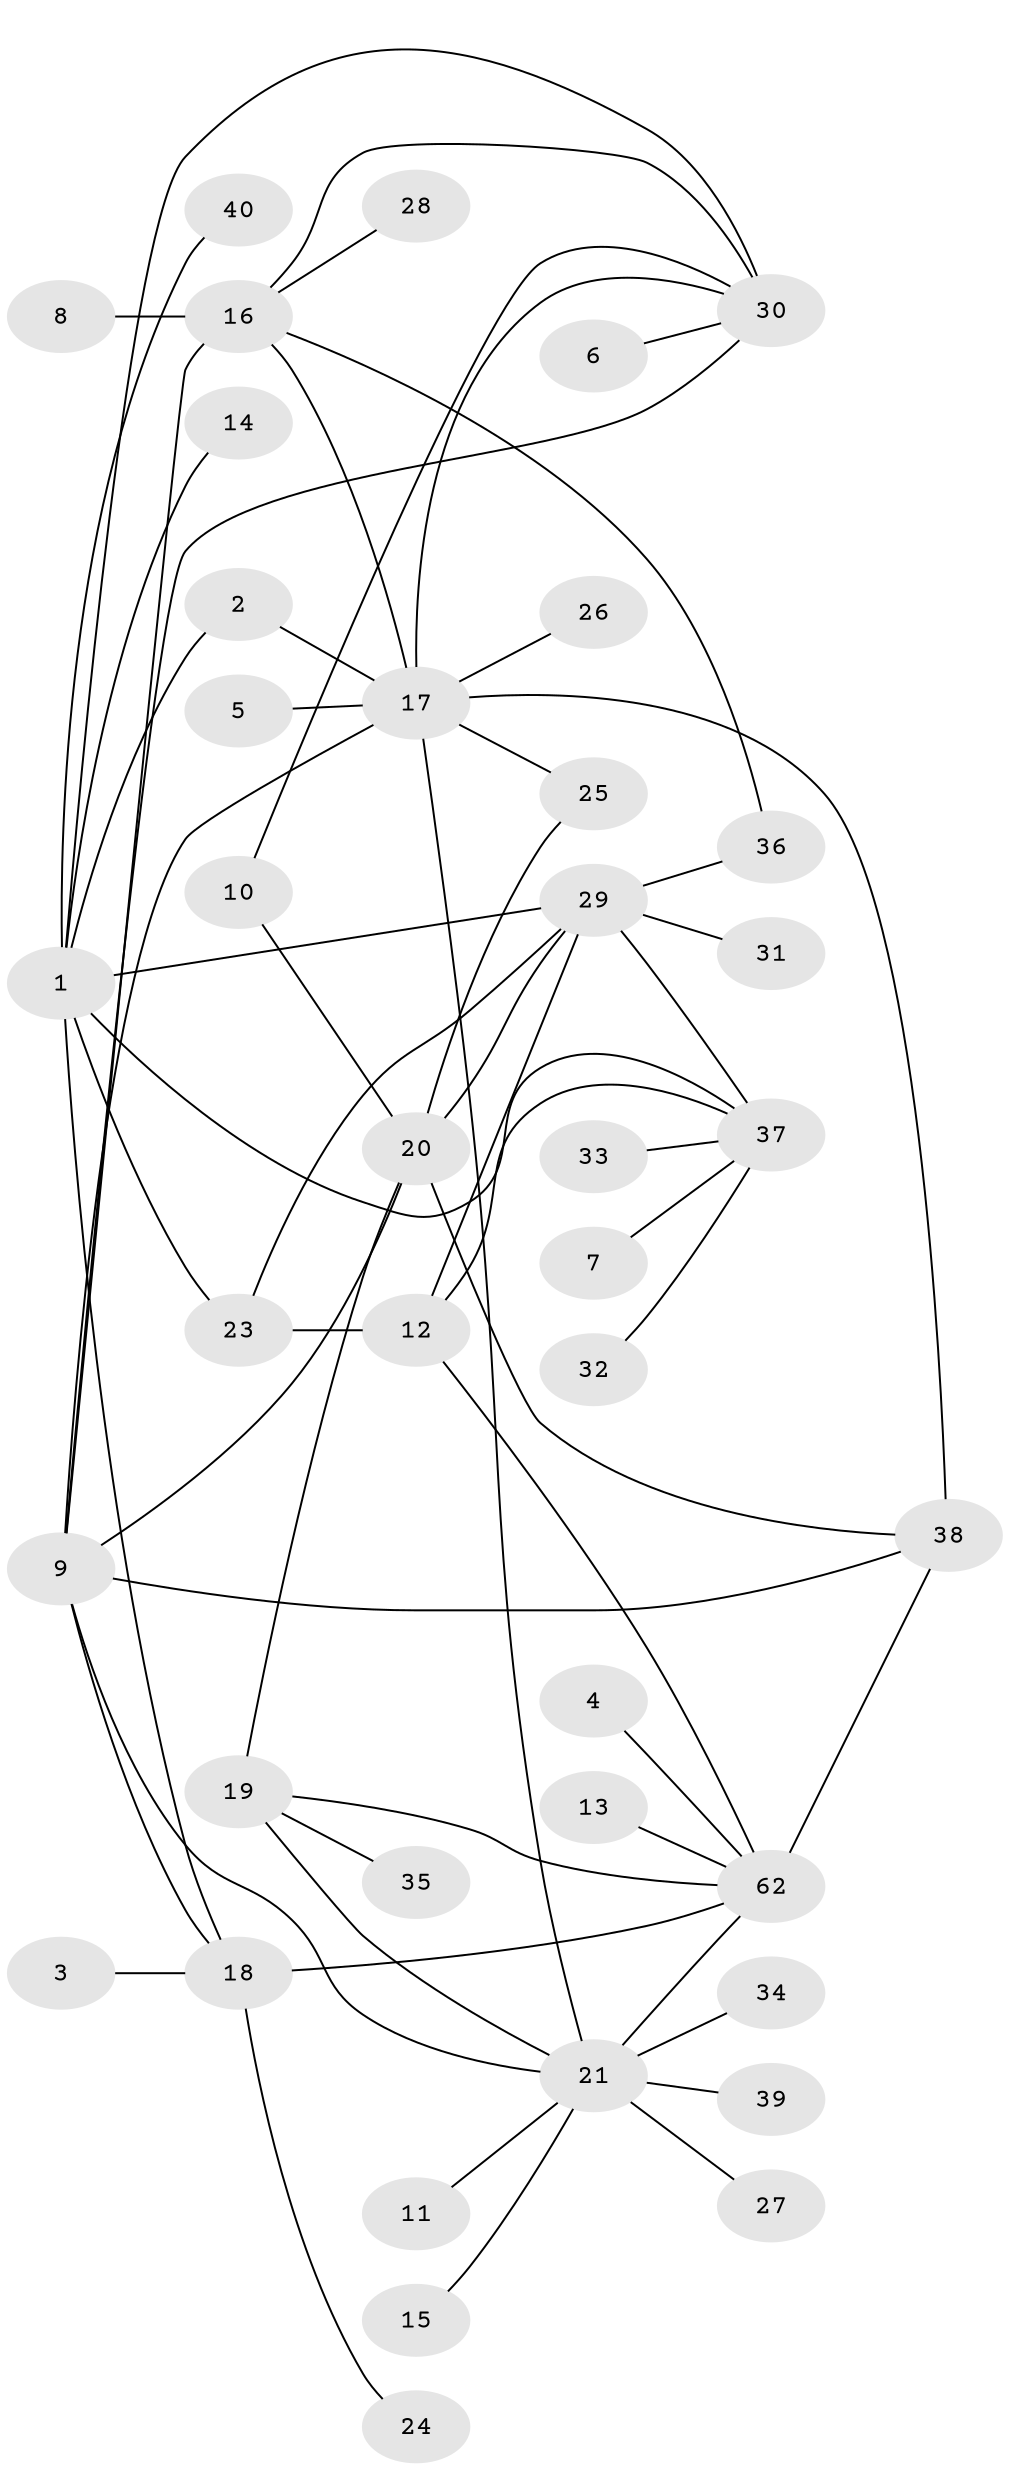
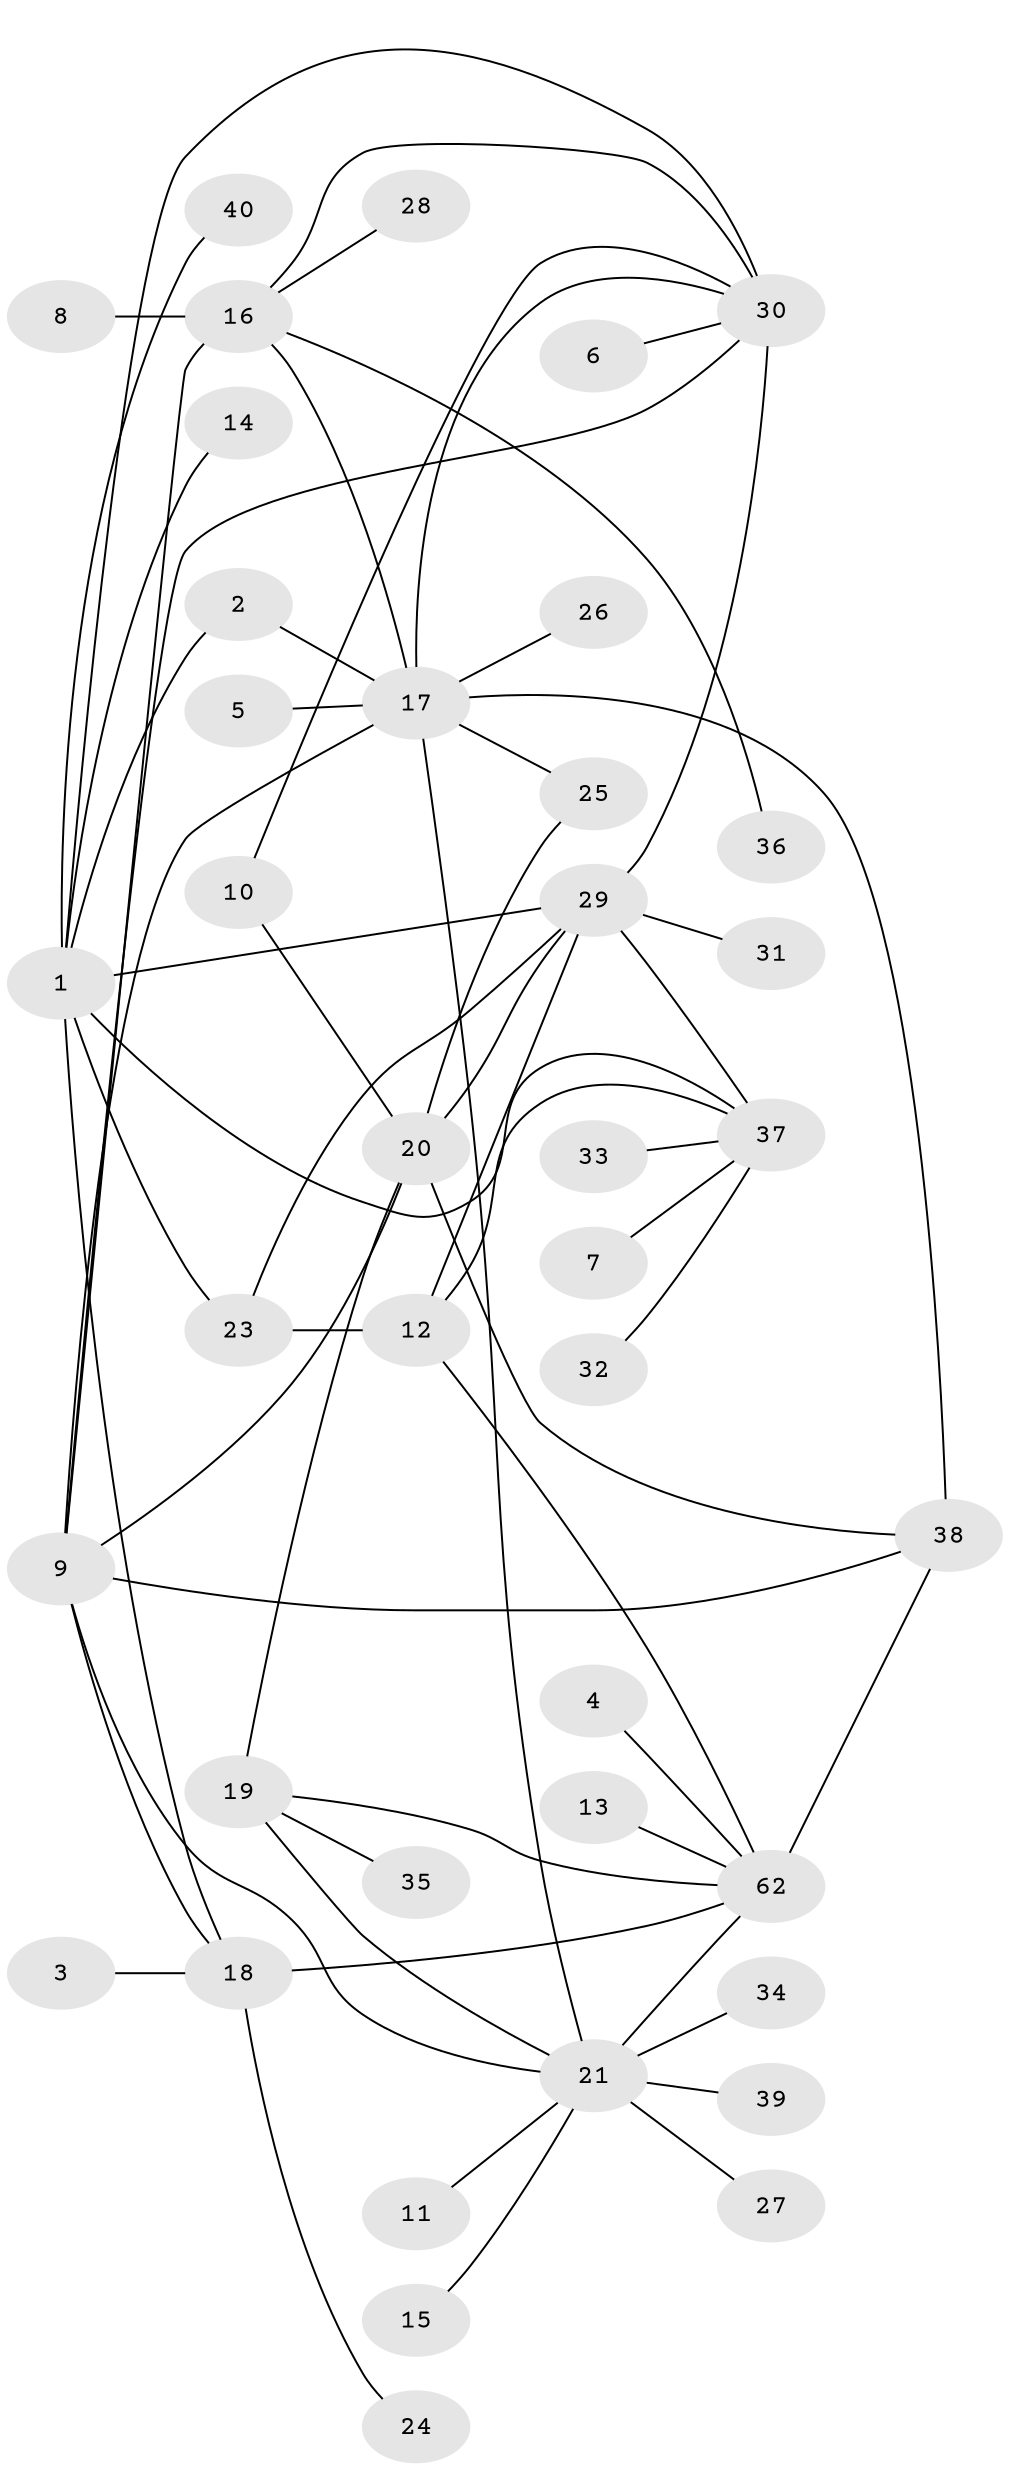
(683, 874) -> (728, 619)
